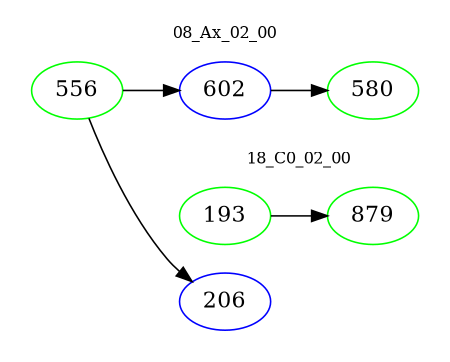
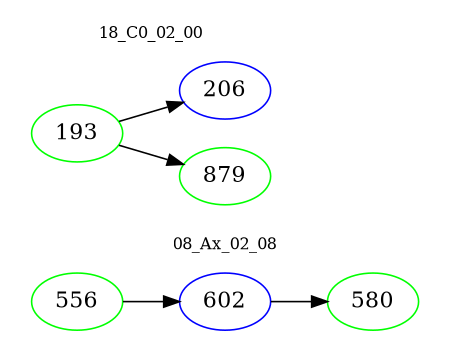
(225, 34) -> (225, 245)
(127, 199) -> (143, 114)
